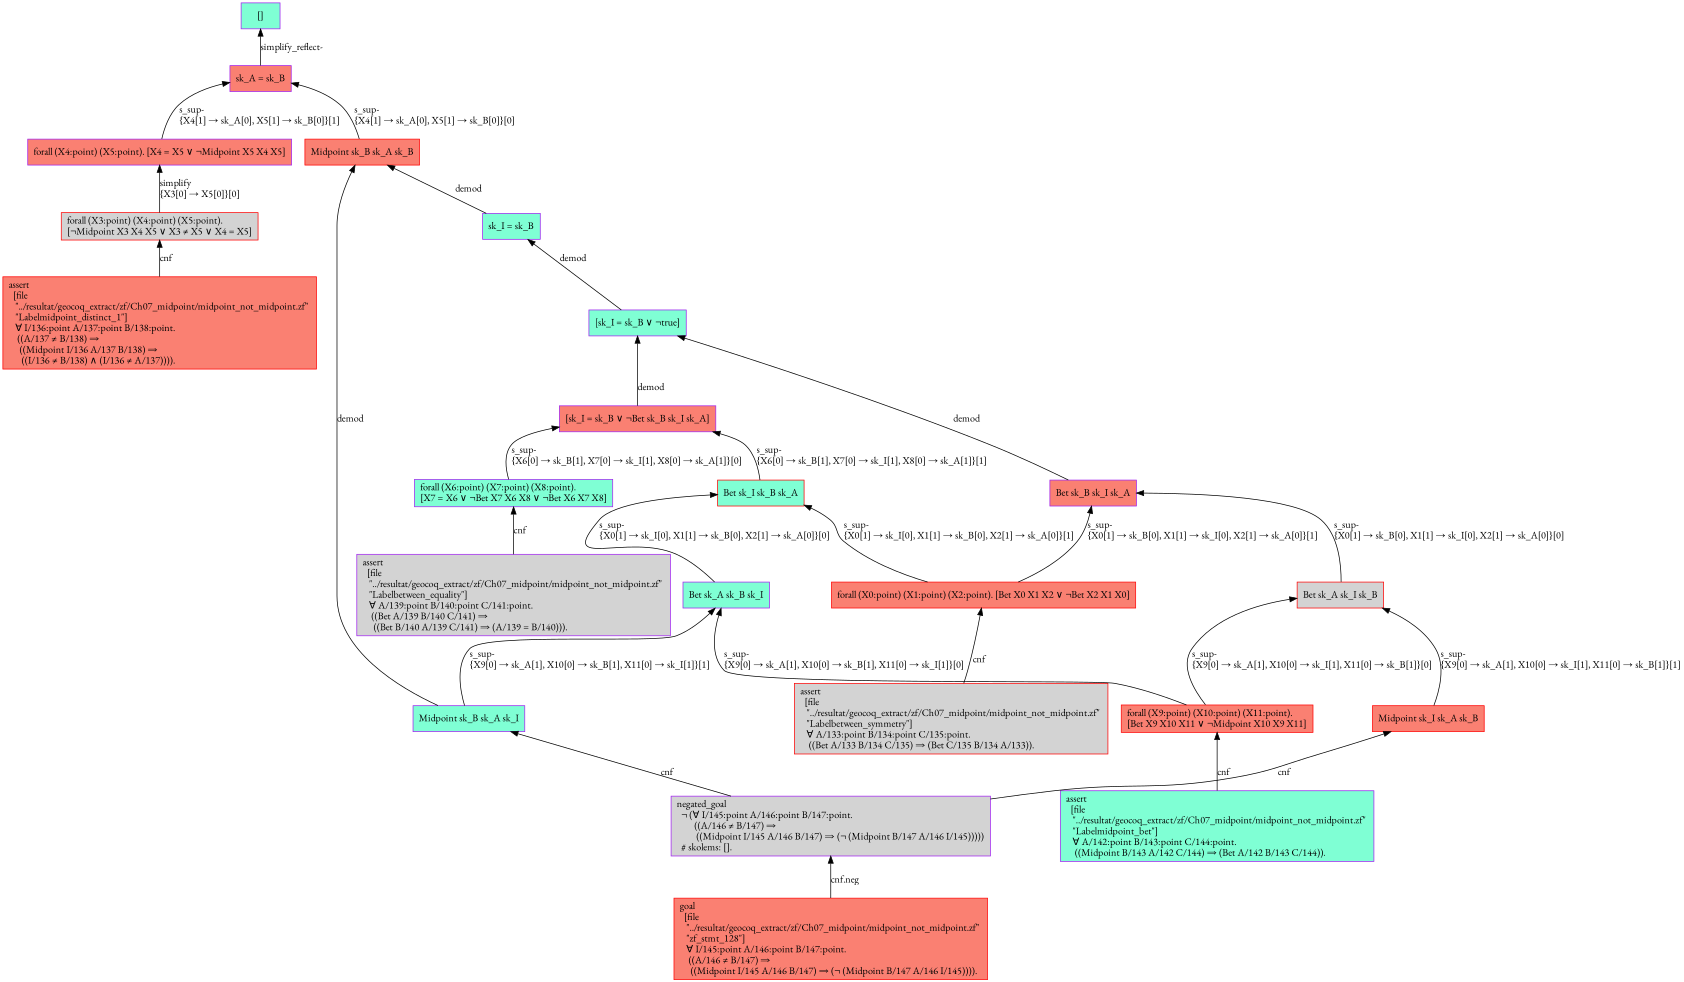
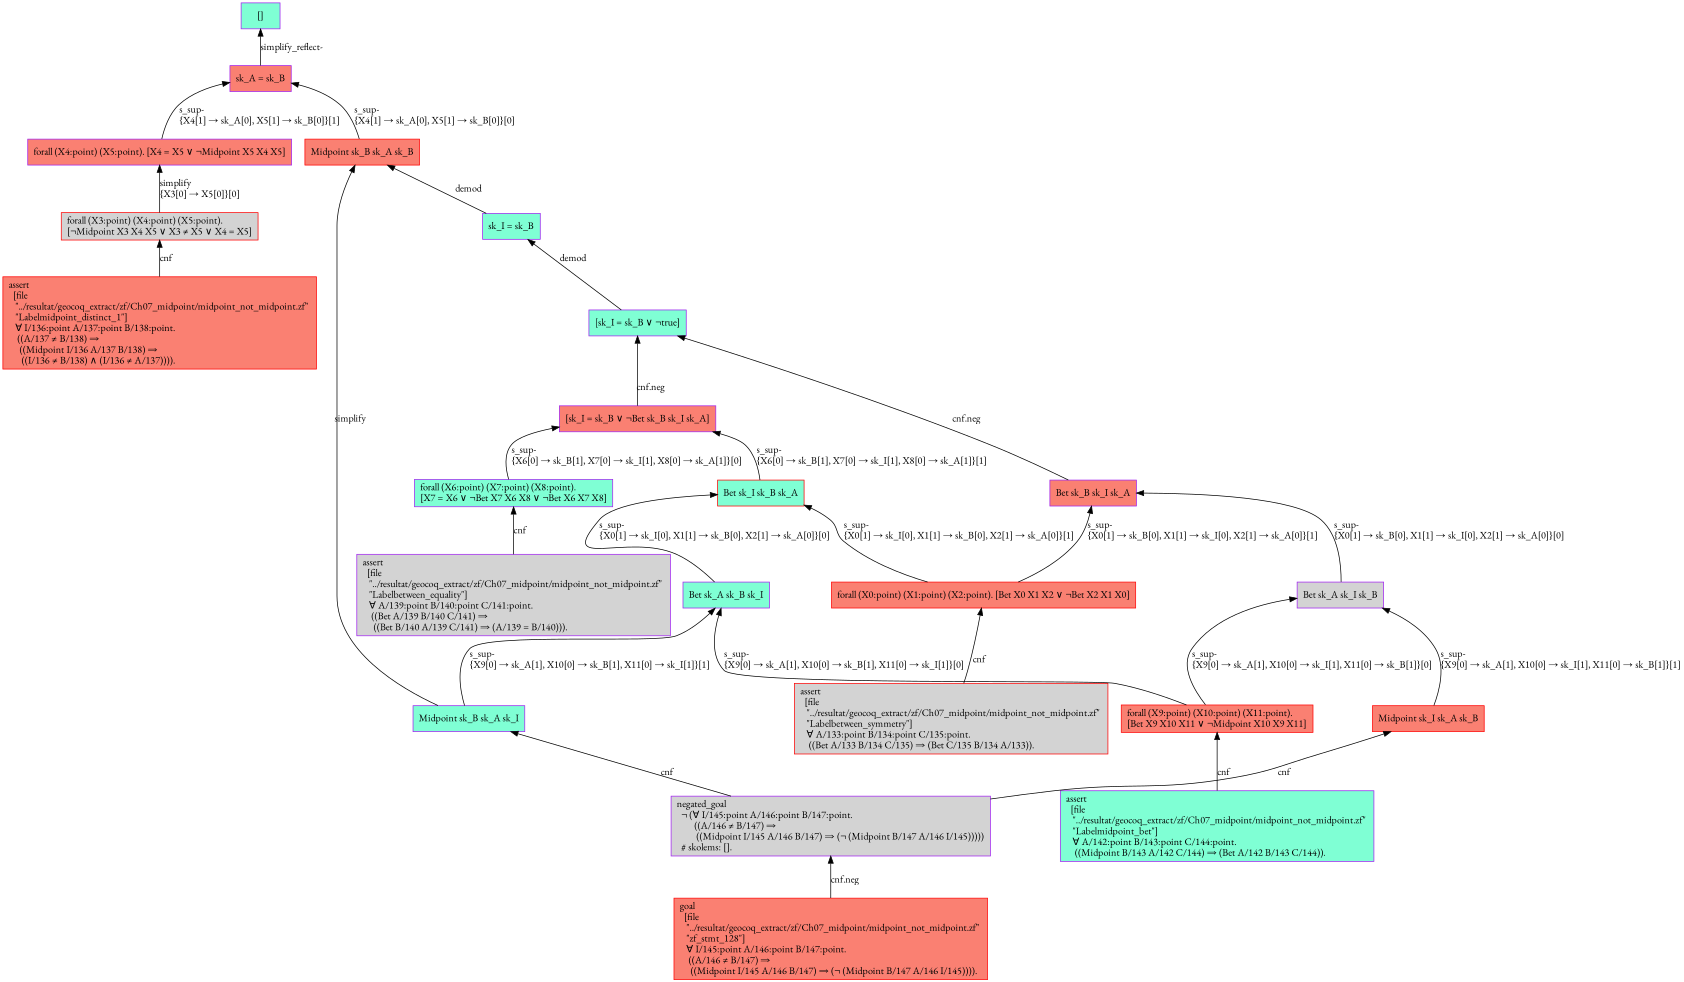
(651, 387) -> (651, 387)
(350, 419) -> (350, 419)
(967, 419) -> (967, 419)
(1340, 595) -> (1340, 595)
